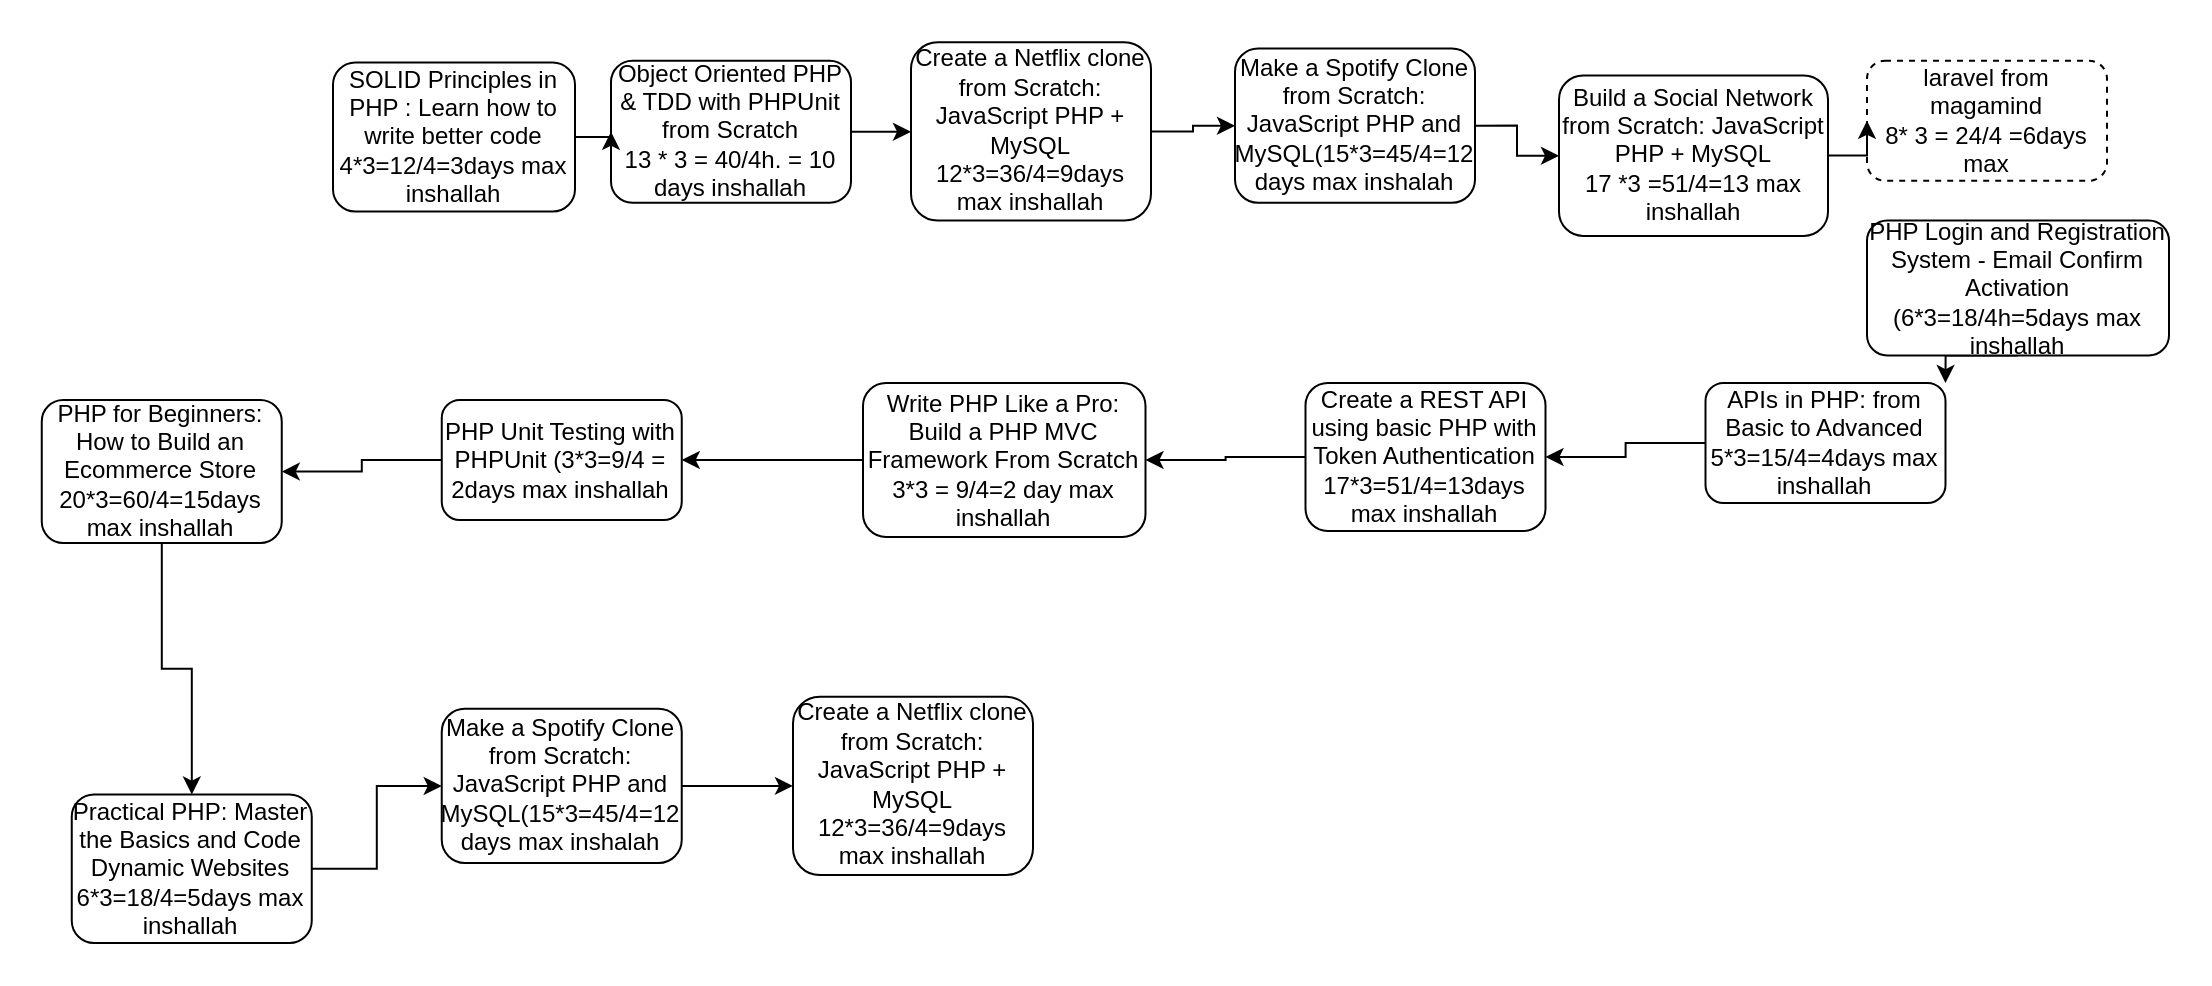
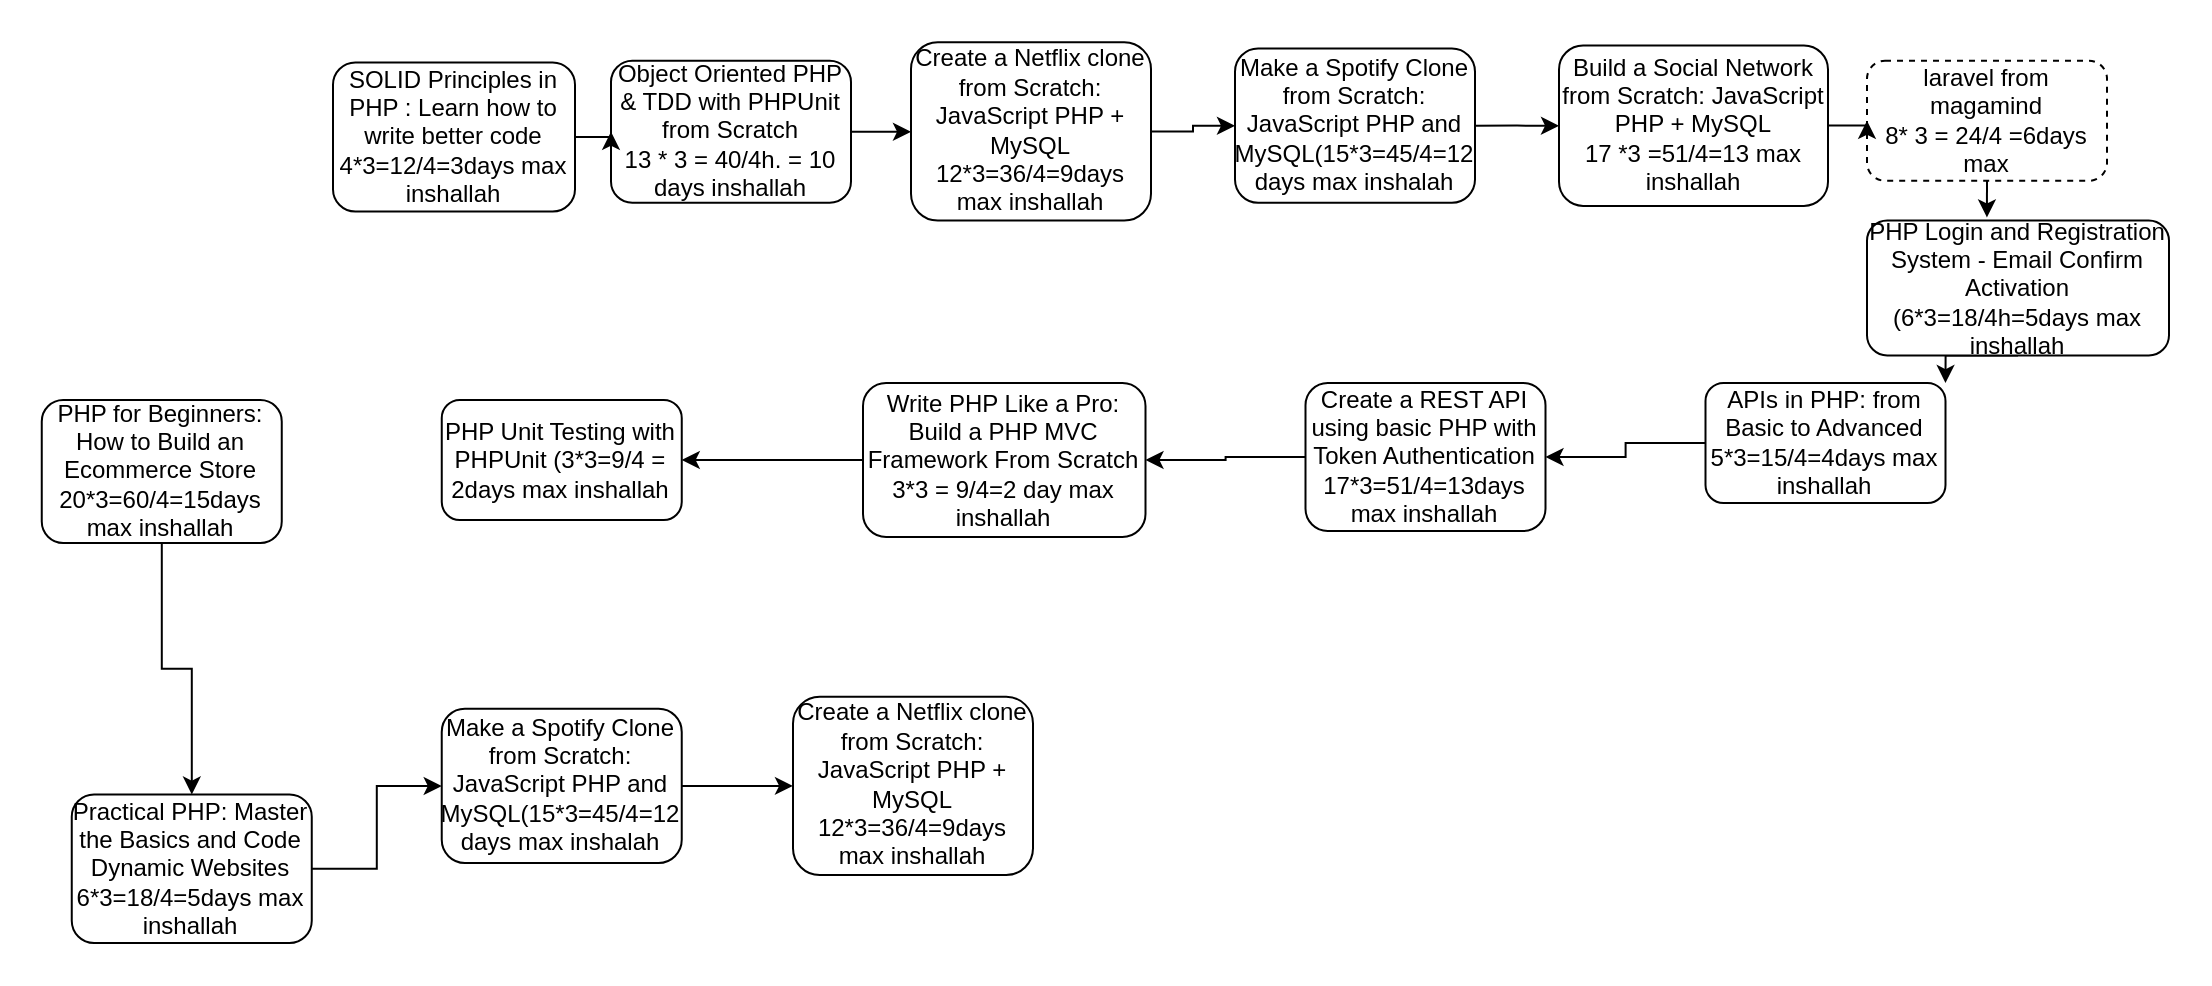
(1694, 156) -> (1694, 126)
none -> (1987, 192)
(363, 460) -> none
